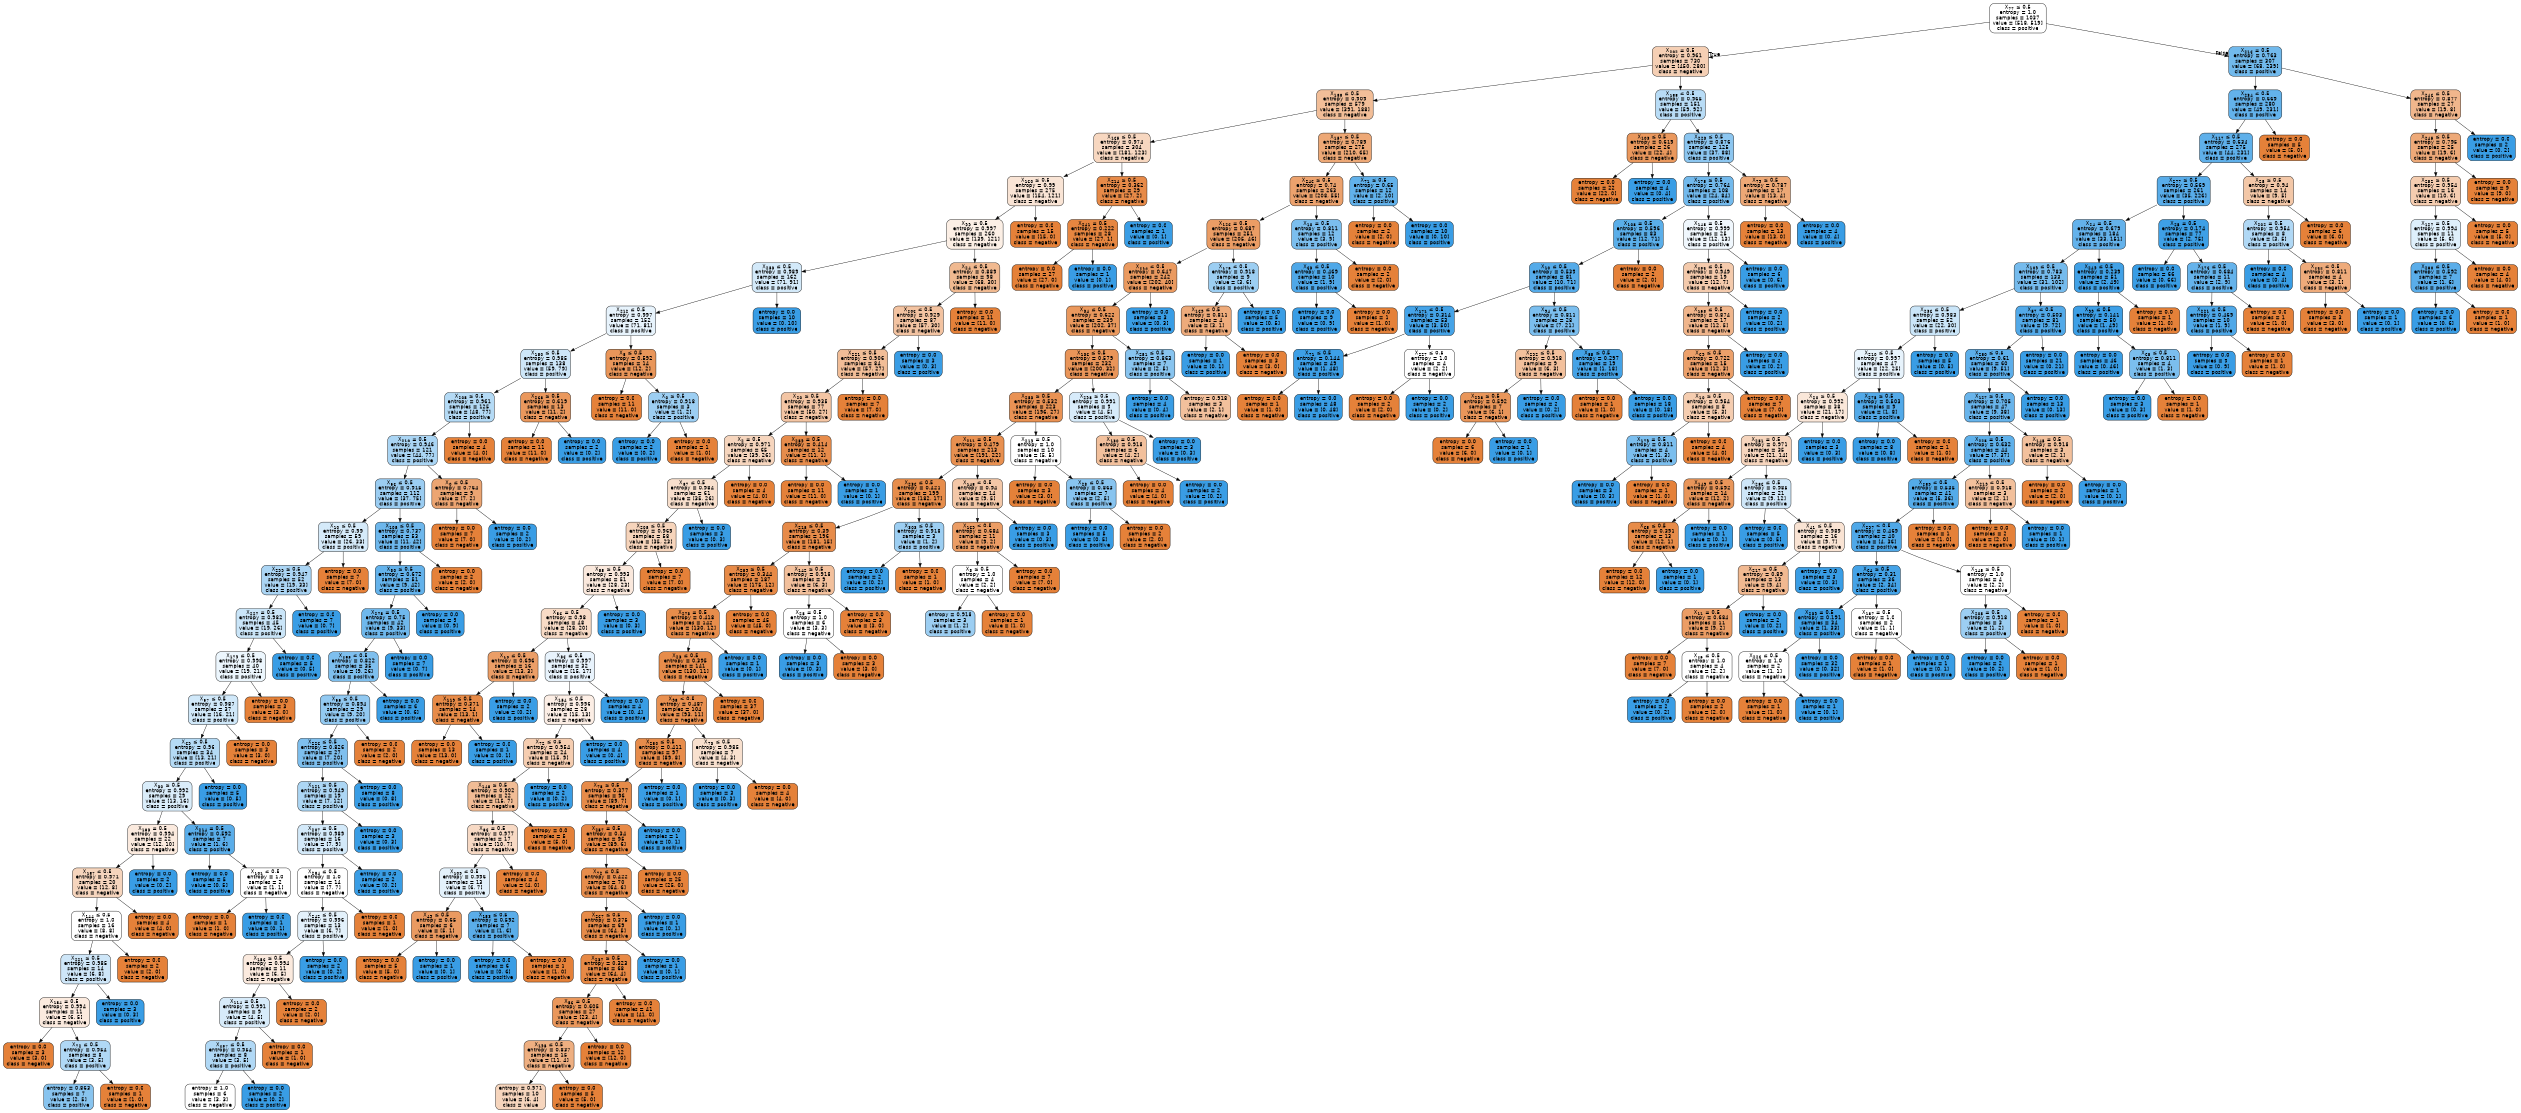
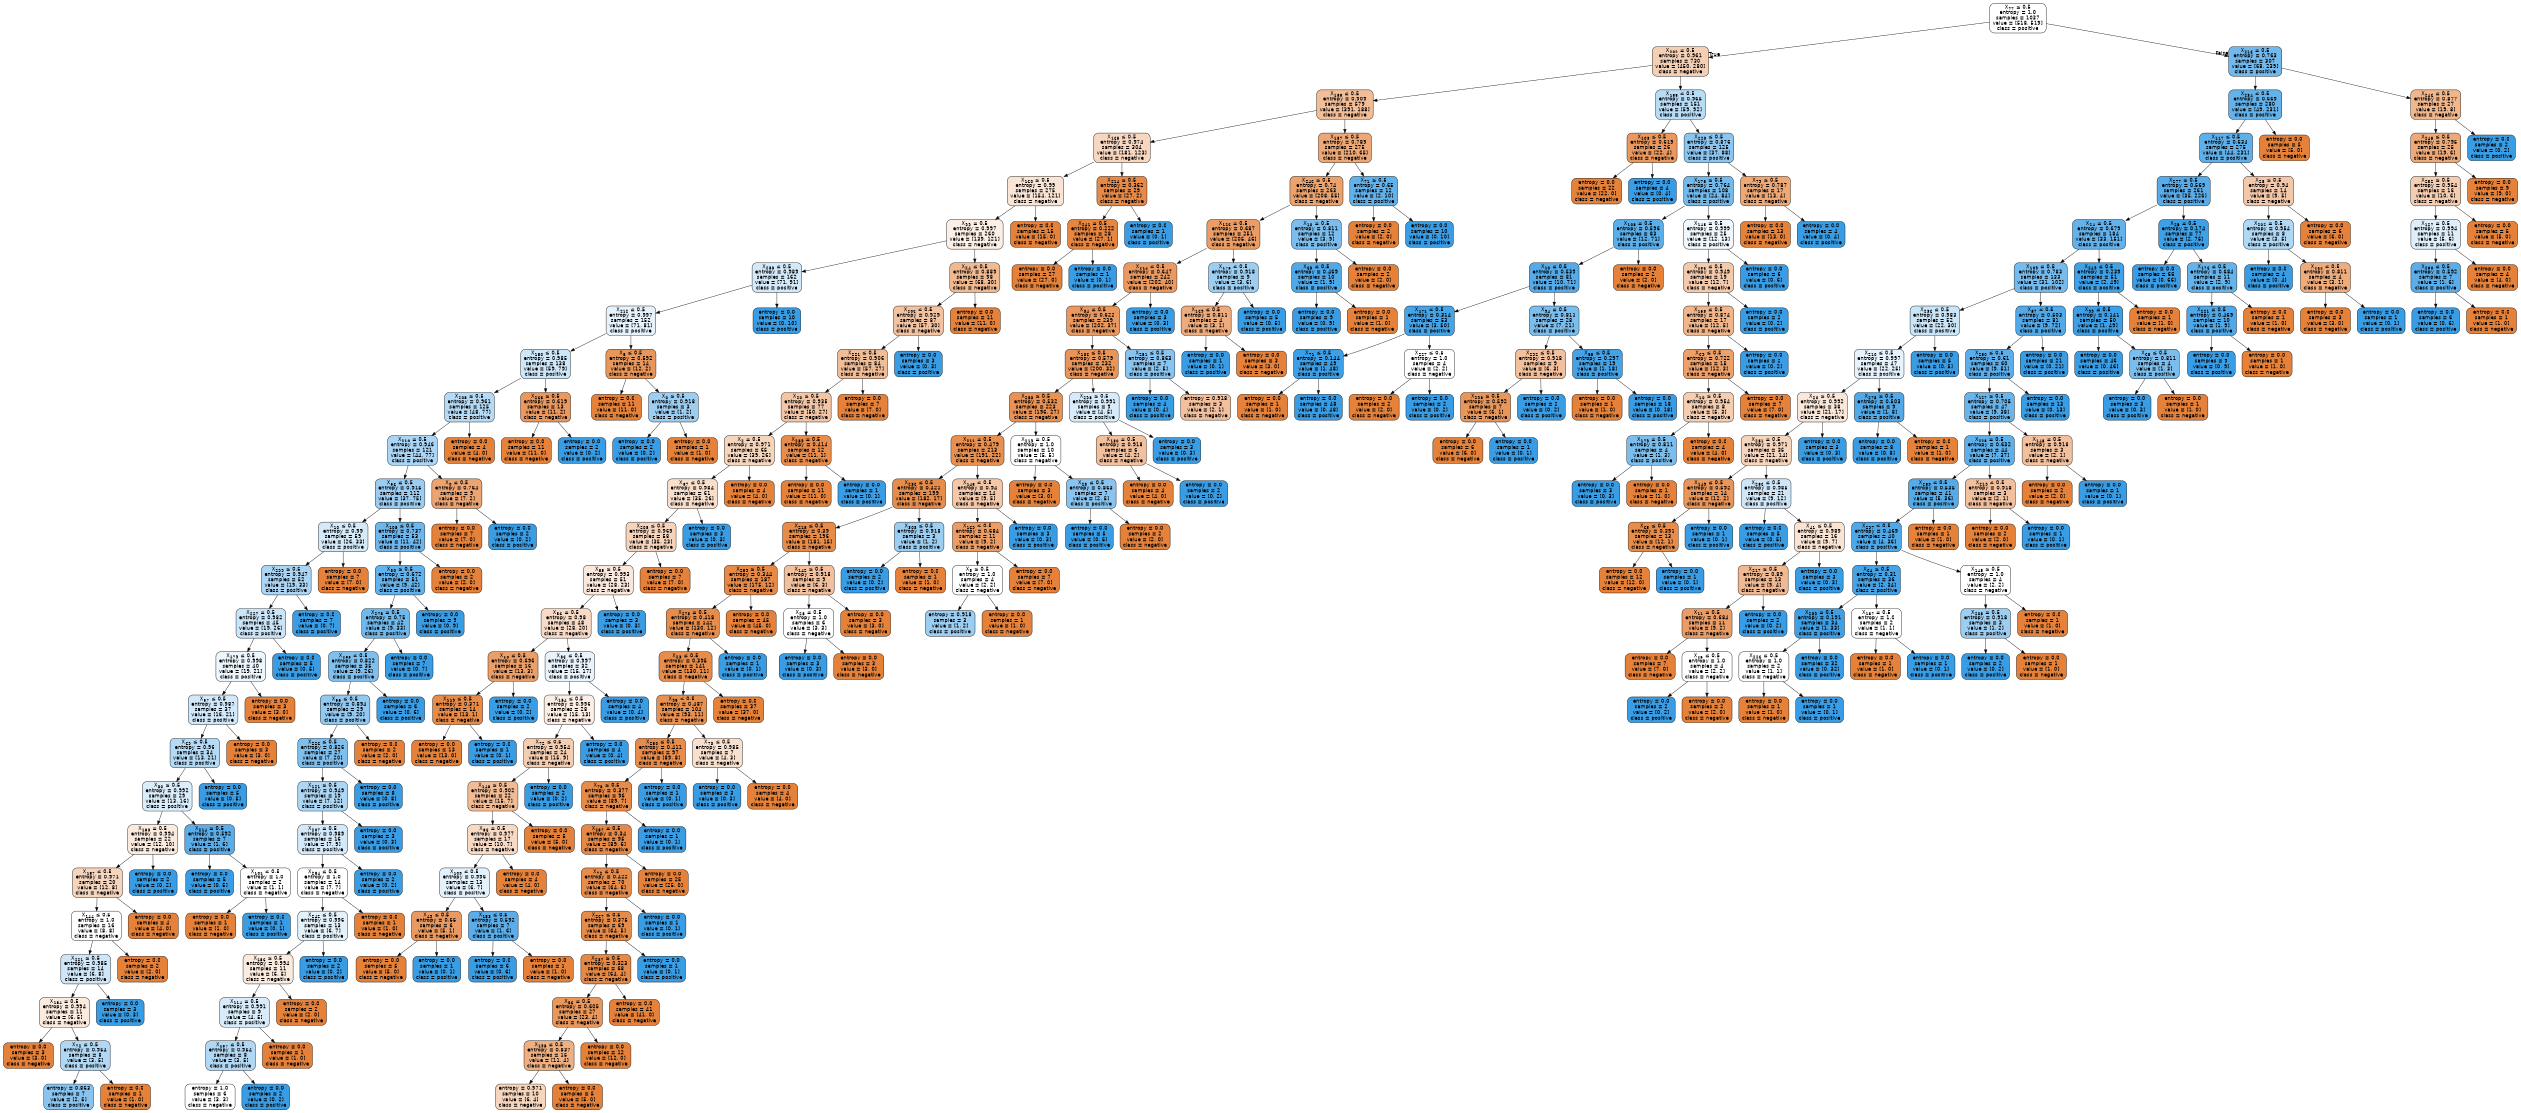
(521, 1105) -> (521, 1105)
